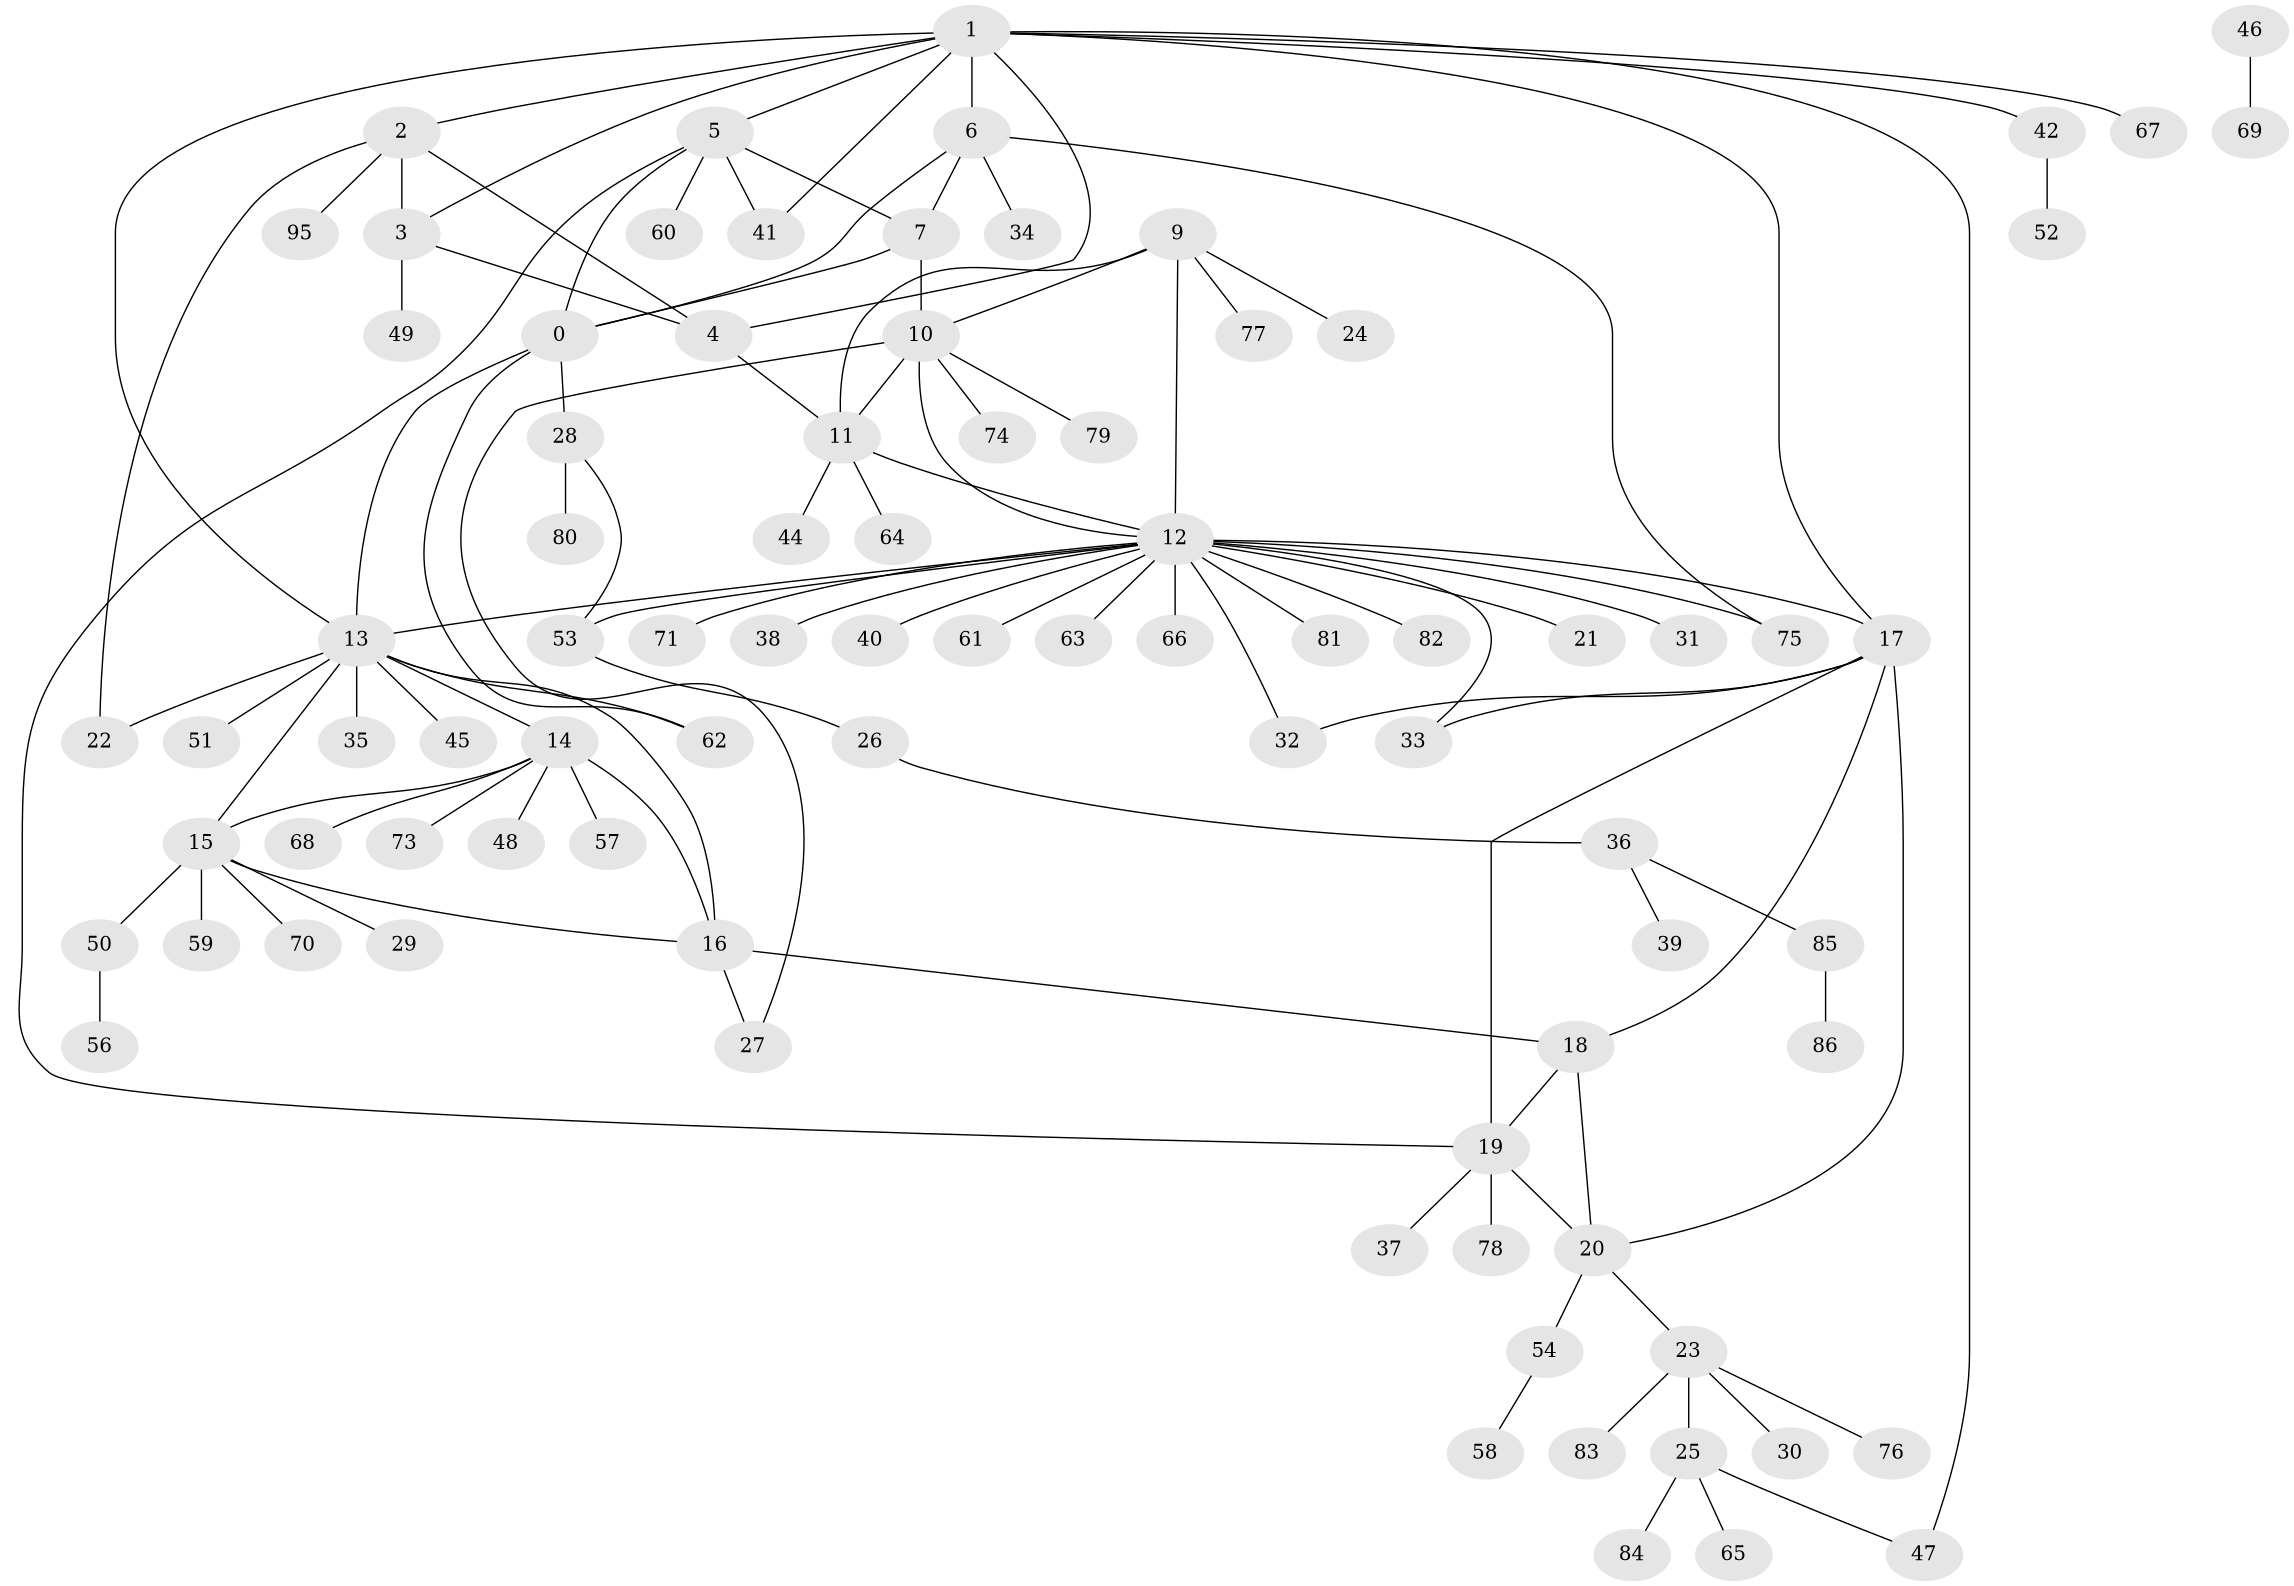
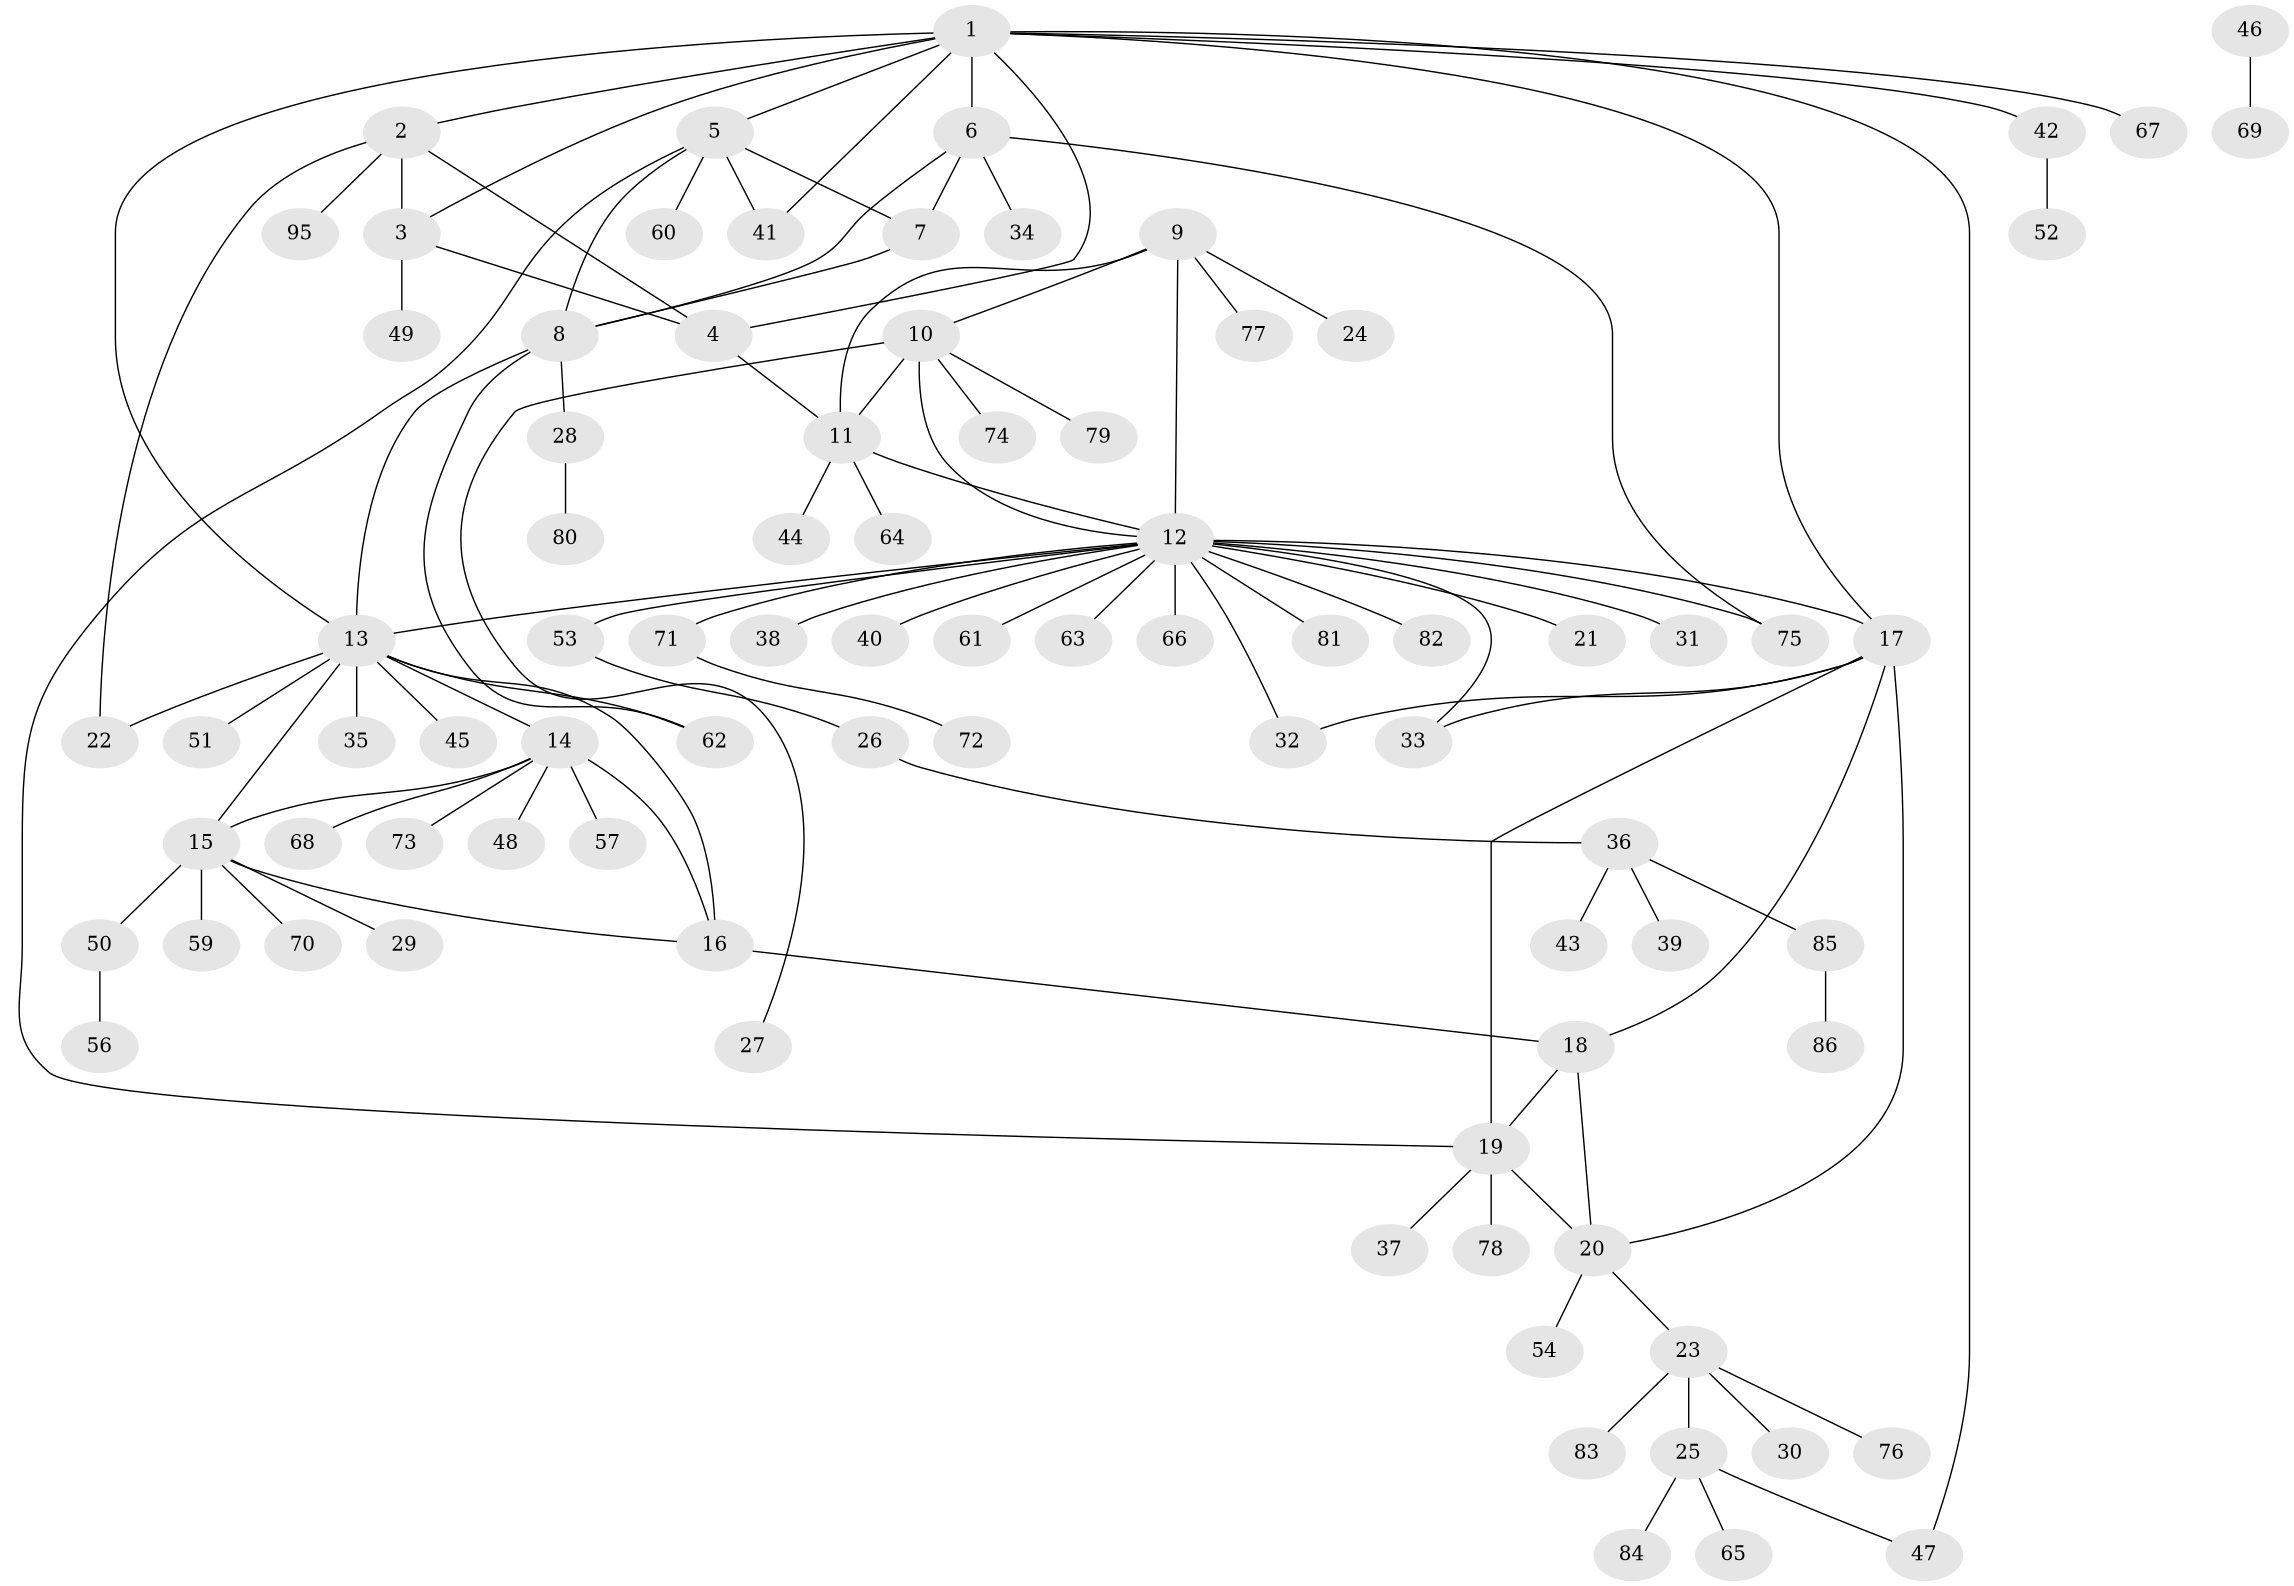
(921, 285) -> none
(560, 336) -> (560, 336)
(621, 539) -> none
none -> (972, 742)
none -> (1569, 945)
(734, 996) -> none
(1485, 1453) -> none
